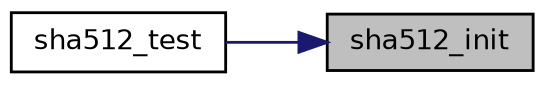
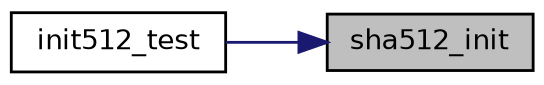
(118, 42) -> (118, 42)
